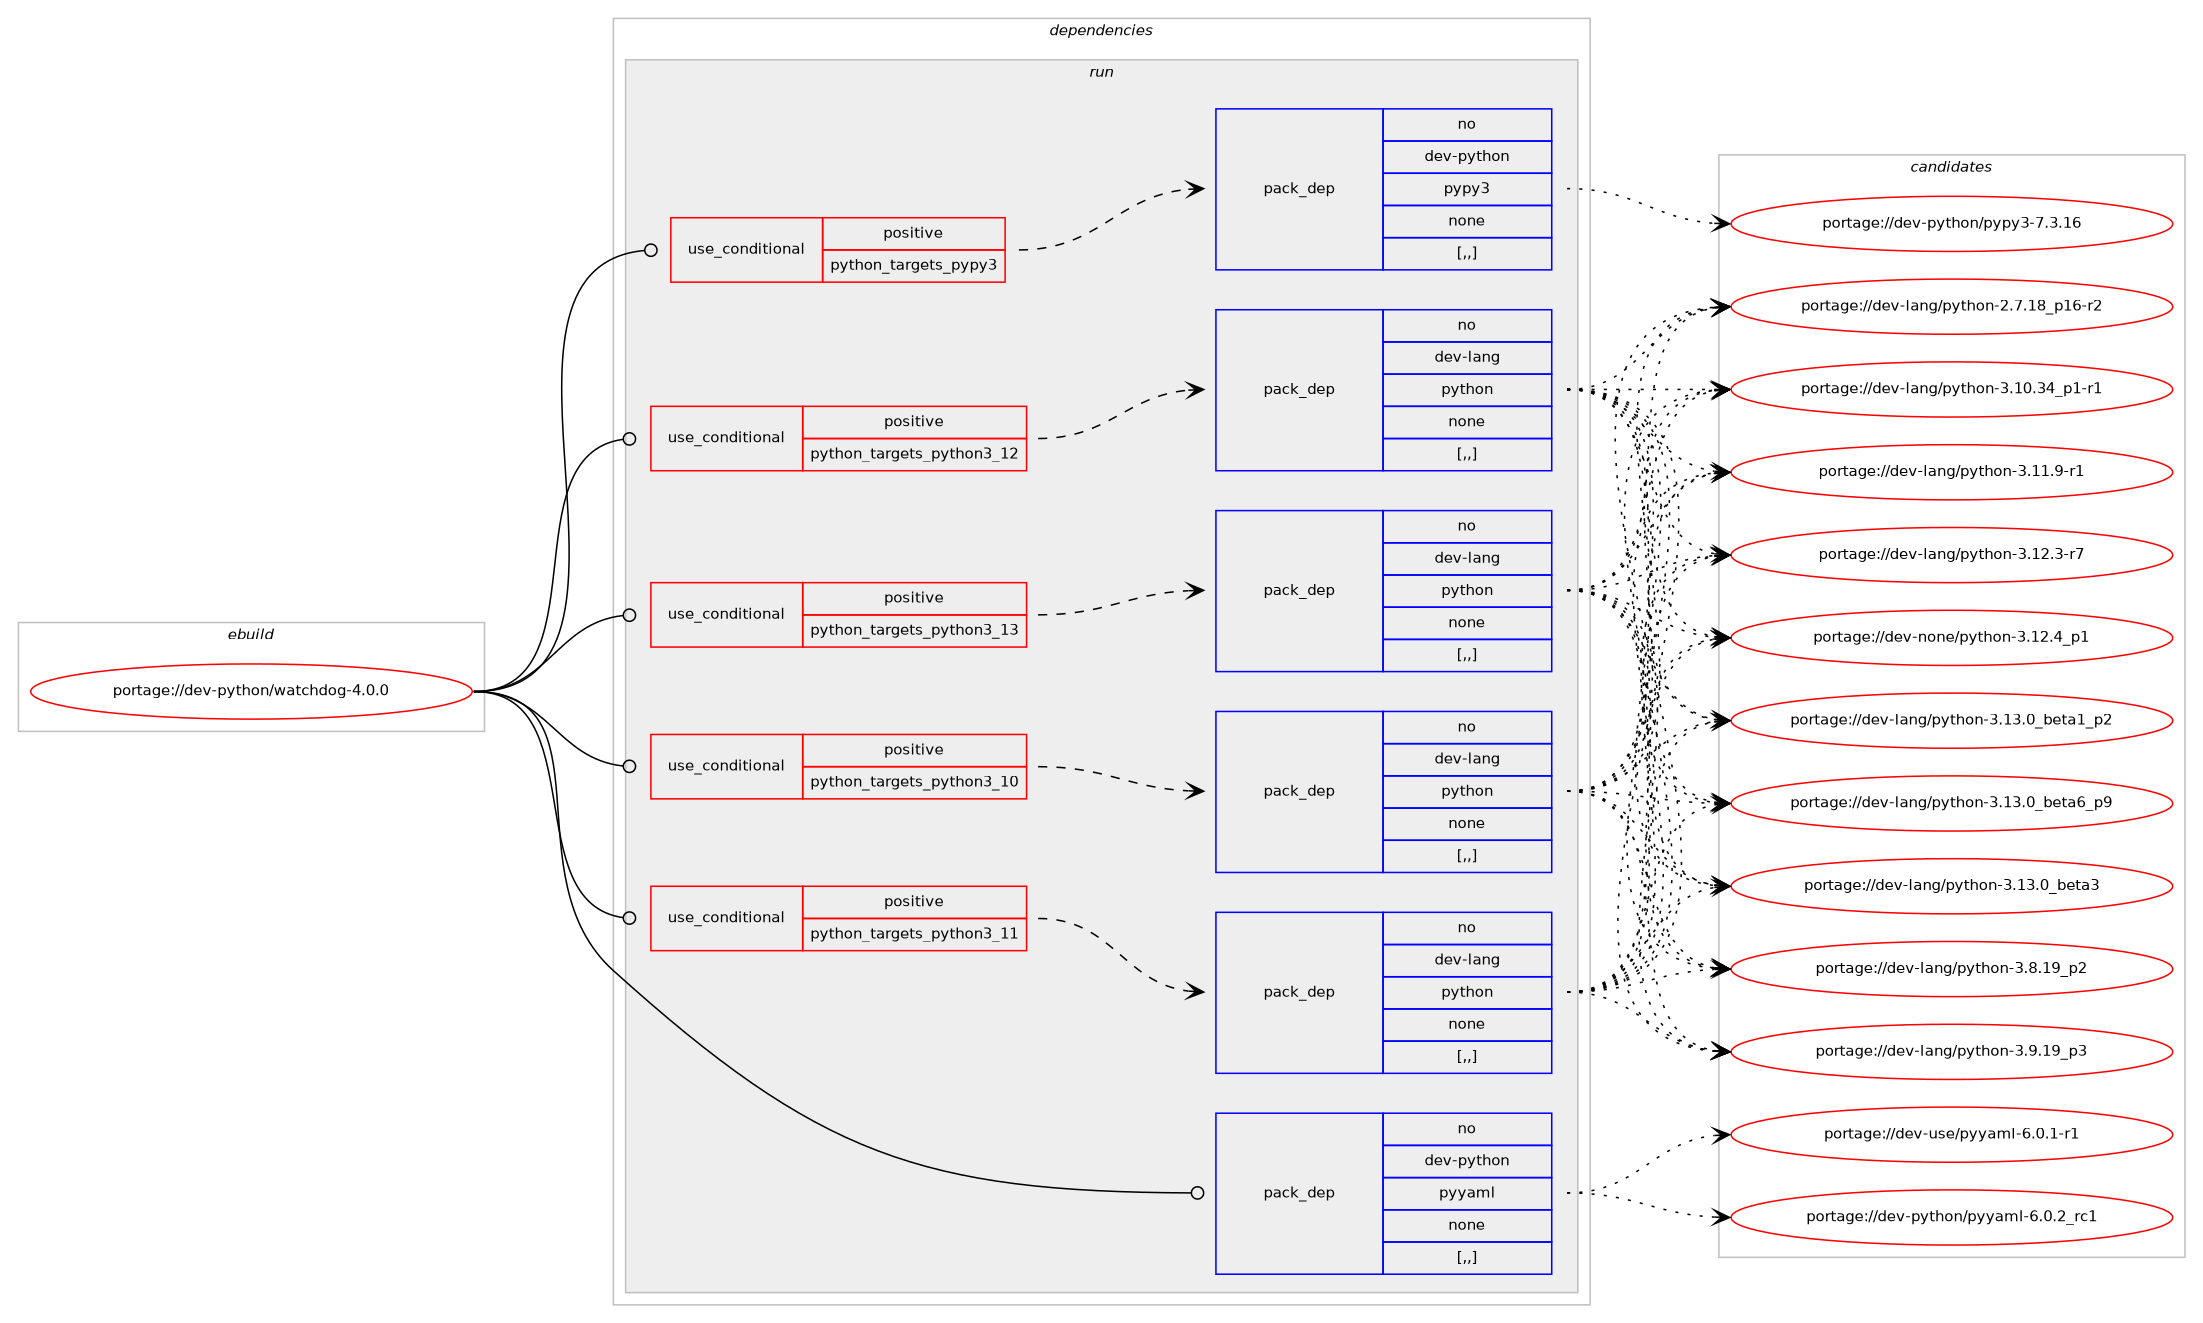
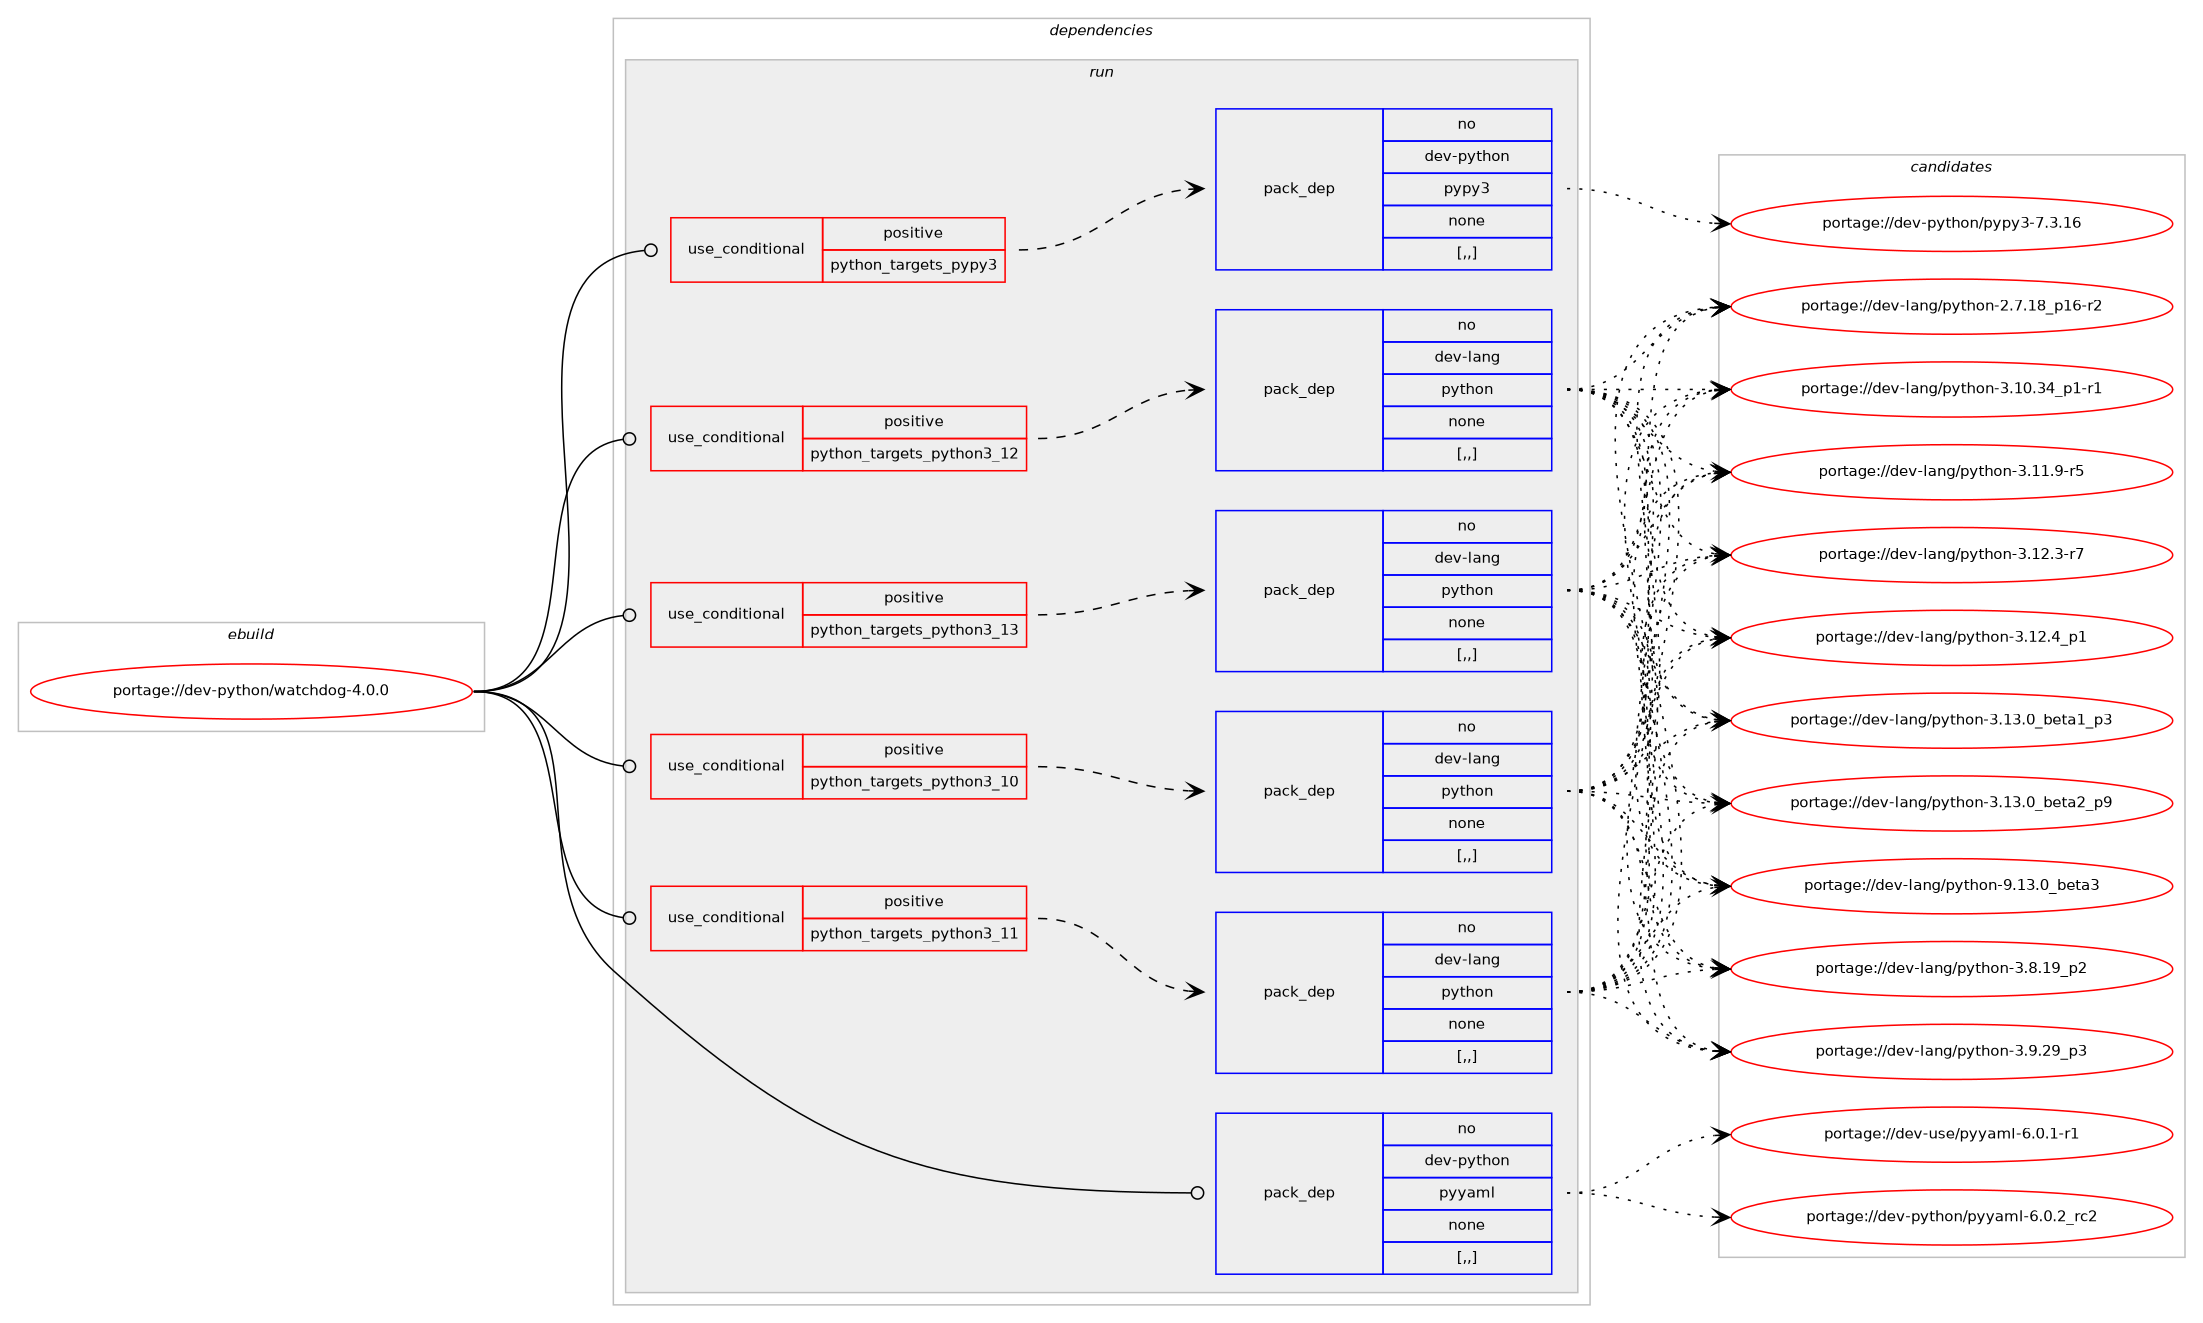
(1952, 472) -> (1952, 472)
(1952, 638) -> (1952, 638)
(1952, 721) -> (1952, 721)
(1952, 803) -> (1952, 803)
(1952, 886) -> (1952, 886)
(1952, 1052) -> (1952, 1052)
(1952, 1217) -> (1952, 1217)
